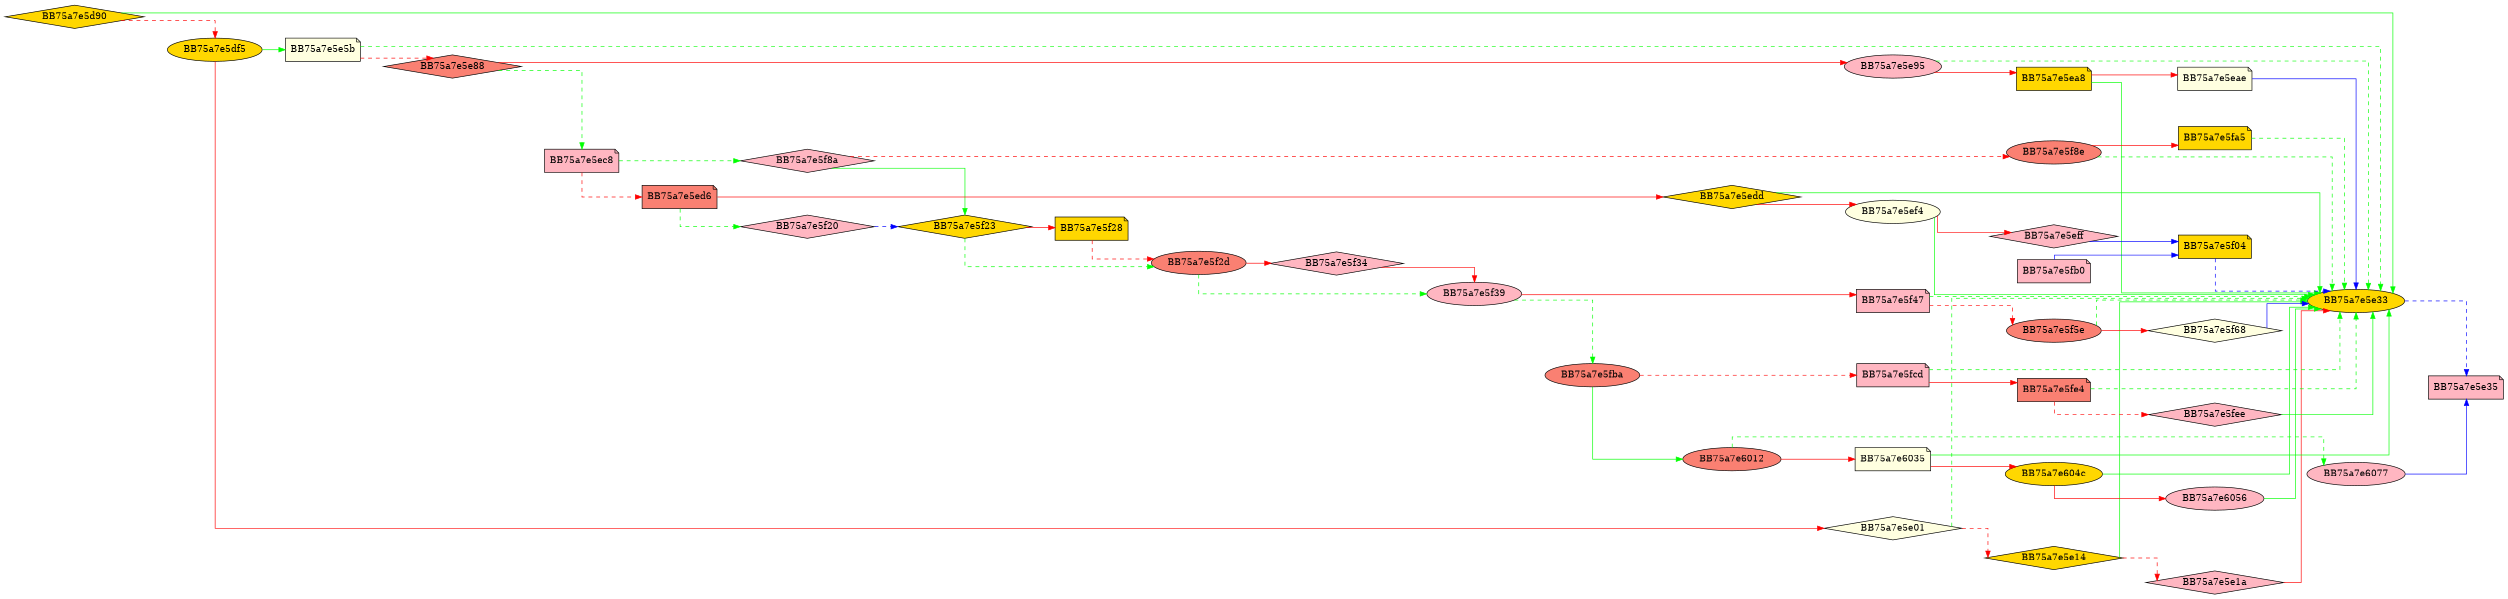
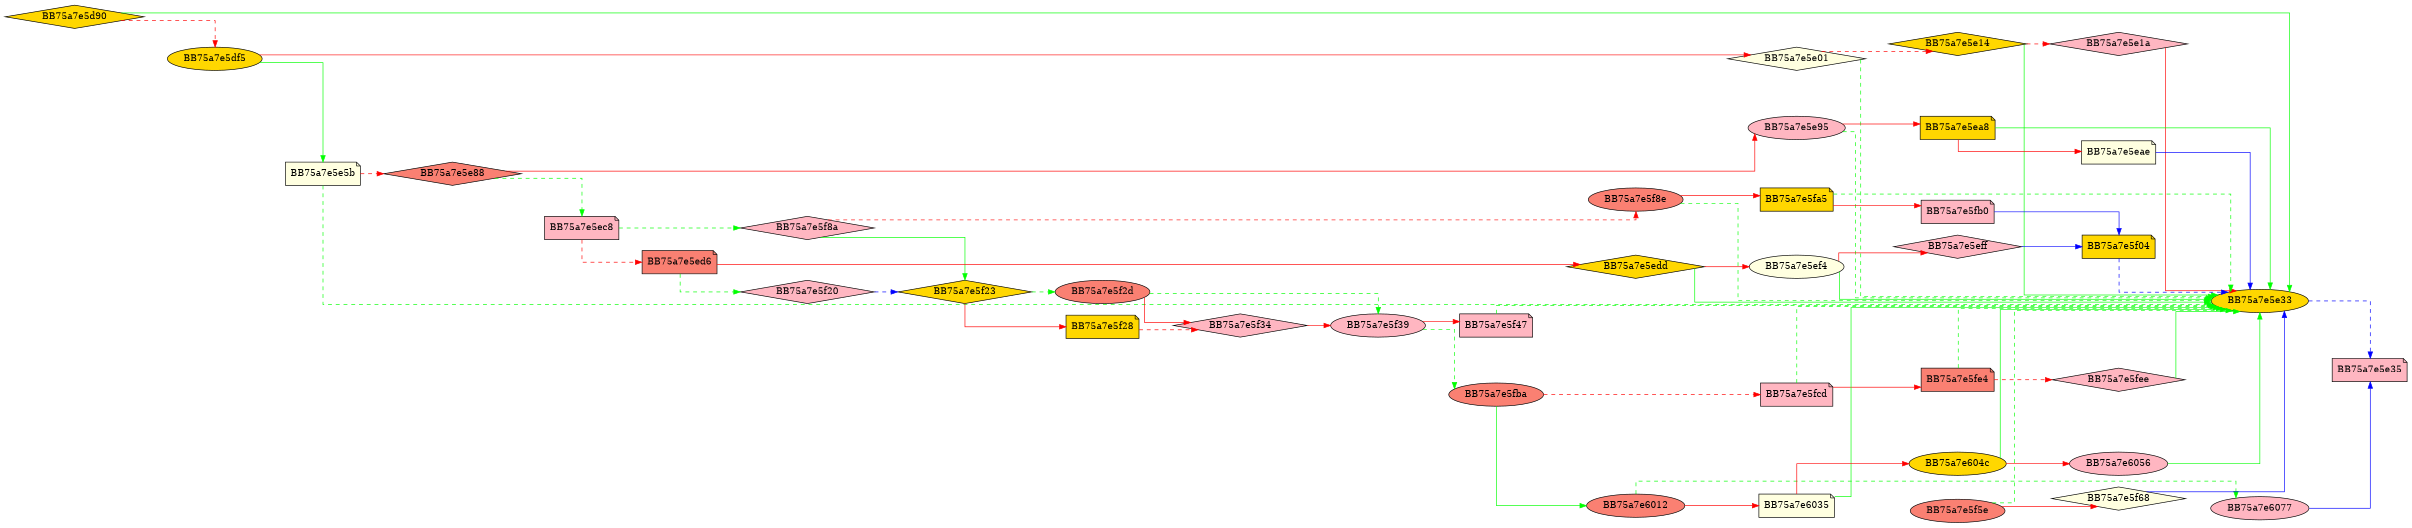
none -> (1874, 206)
(1110, 259) -> (1165, 330)
(1977, 305) -> none
